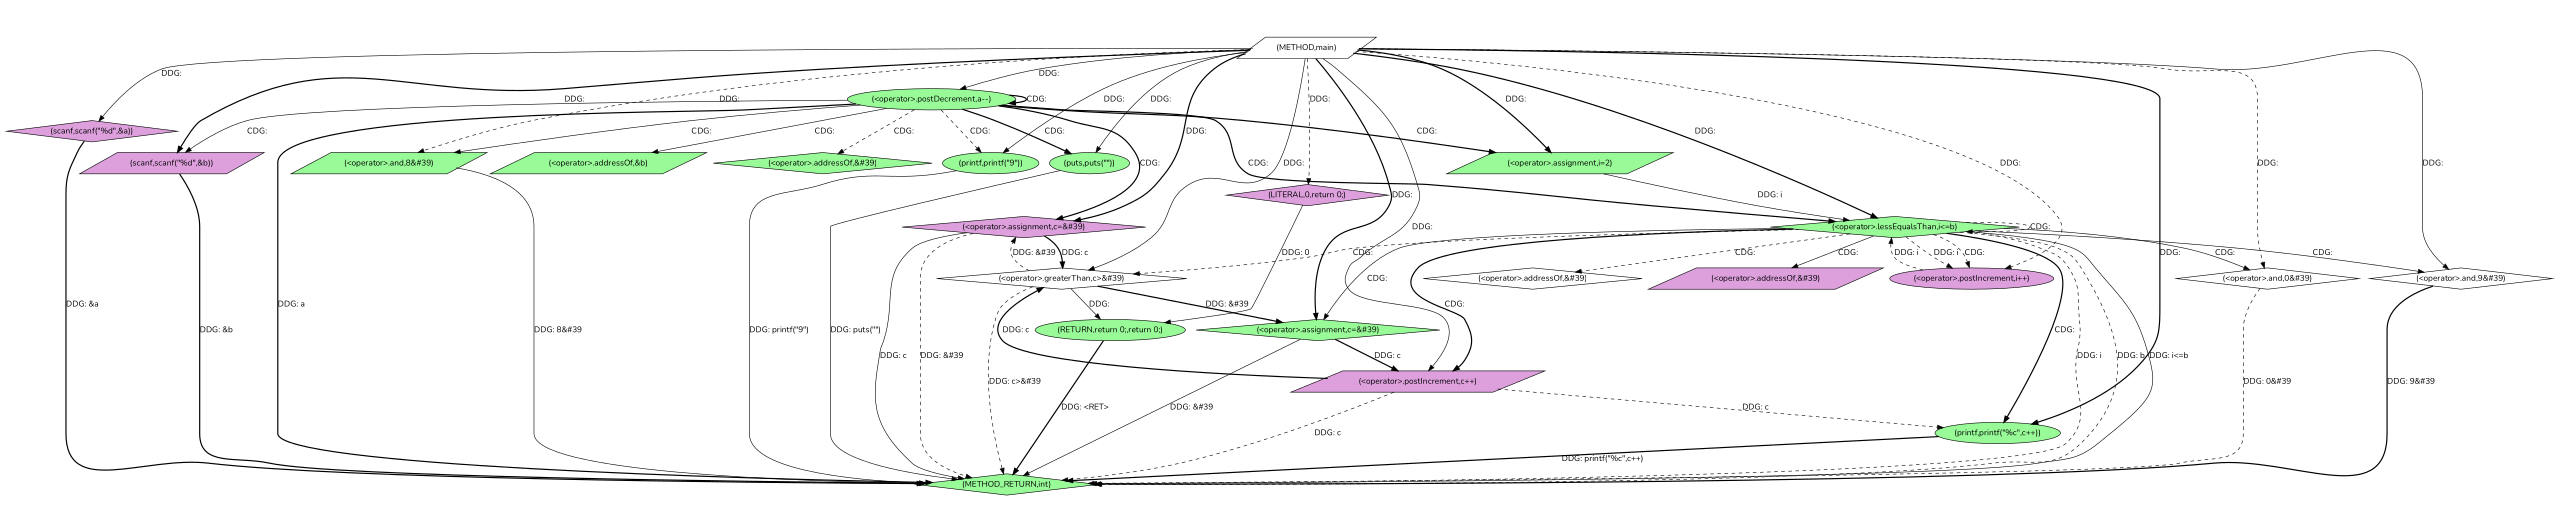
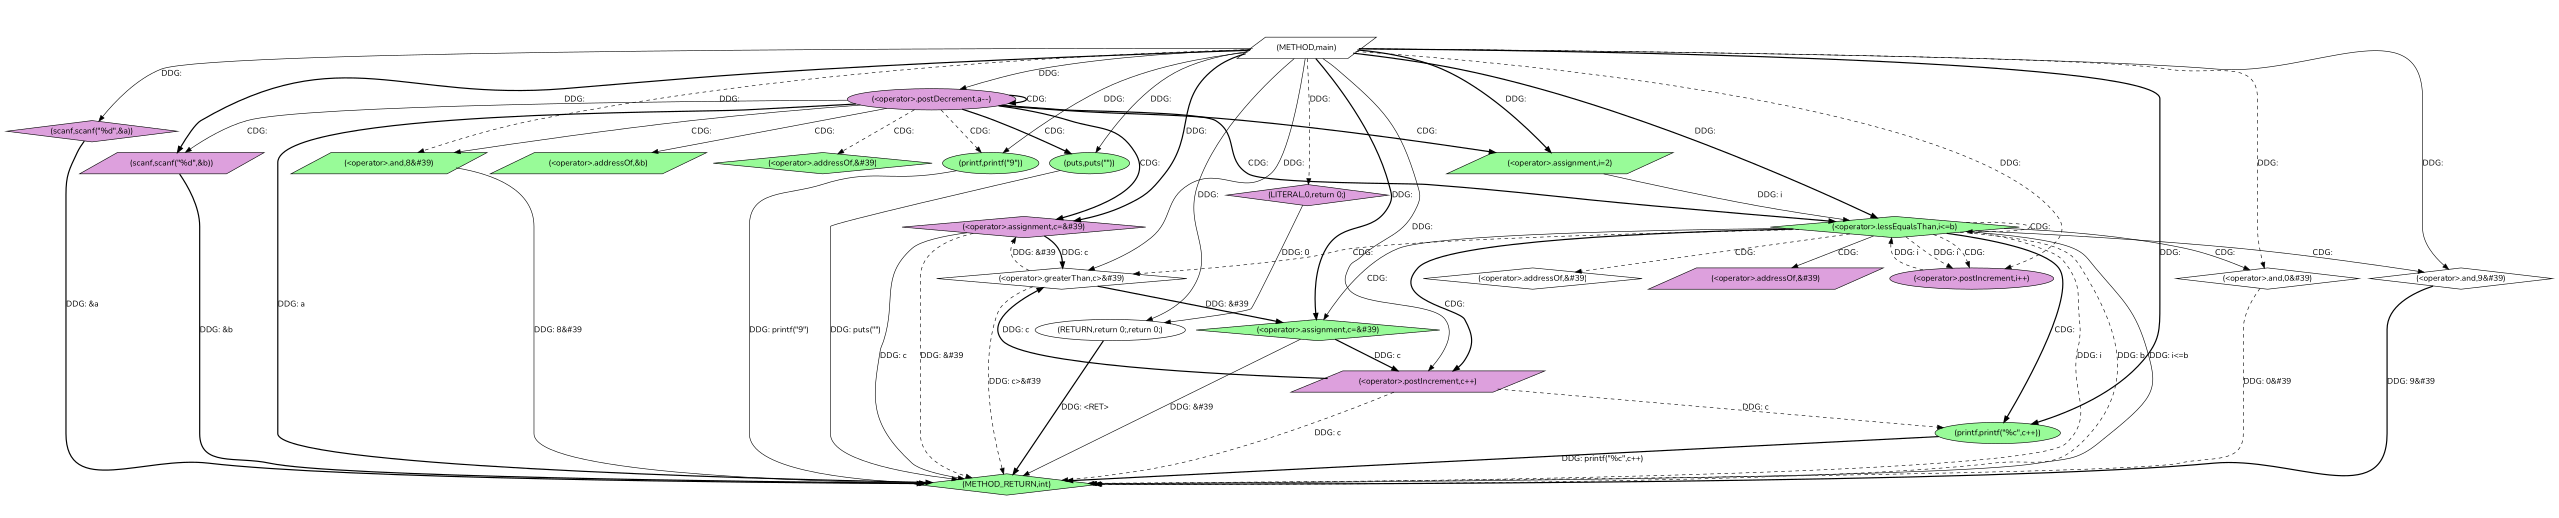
(932, 99) -> (932, 99)
(1084, 302) -> (1196, 191)
(1110, 330) -> (1110, 330)
